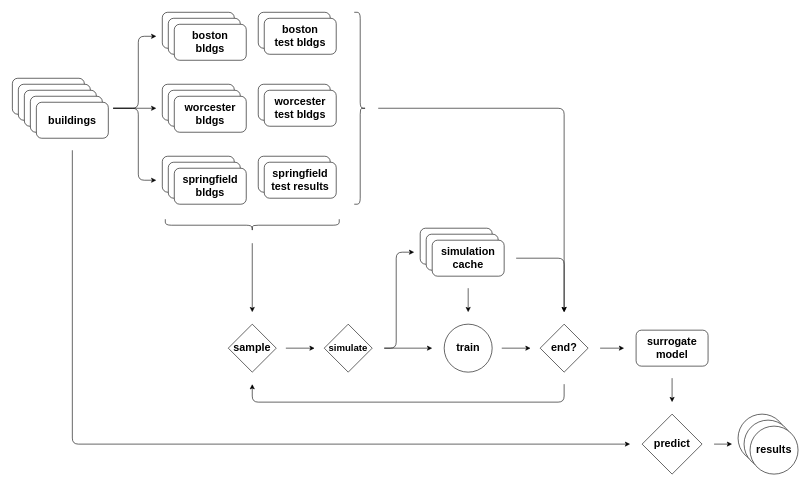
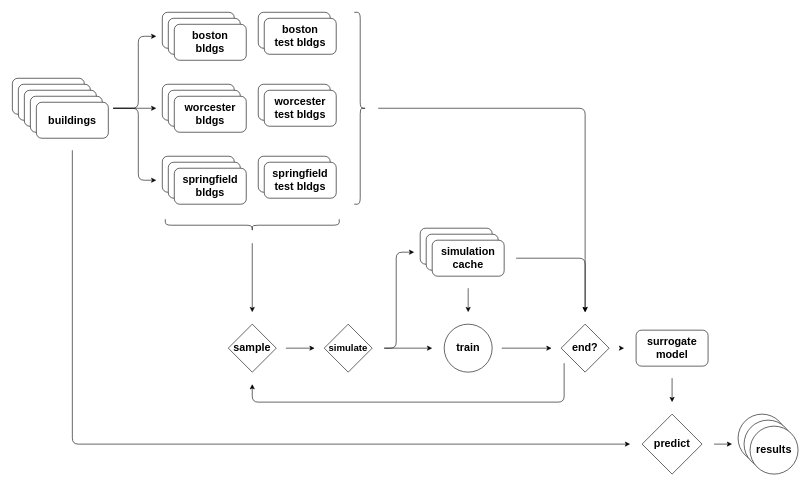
(300, 180) -> (300, 180)
(564, 348) -> (585, 348)
